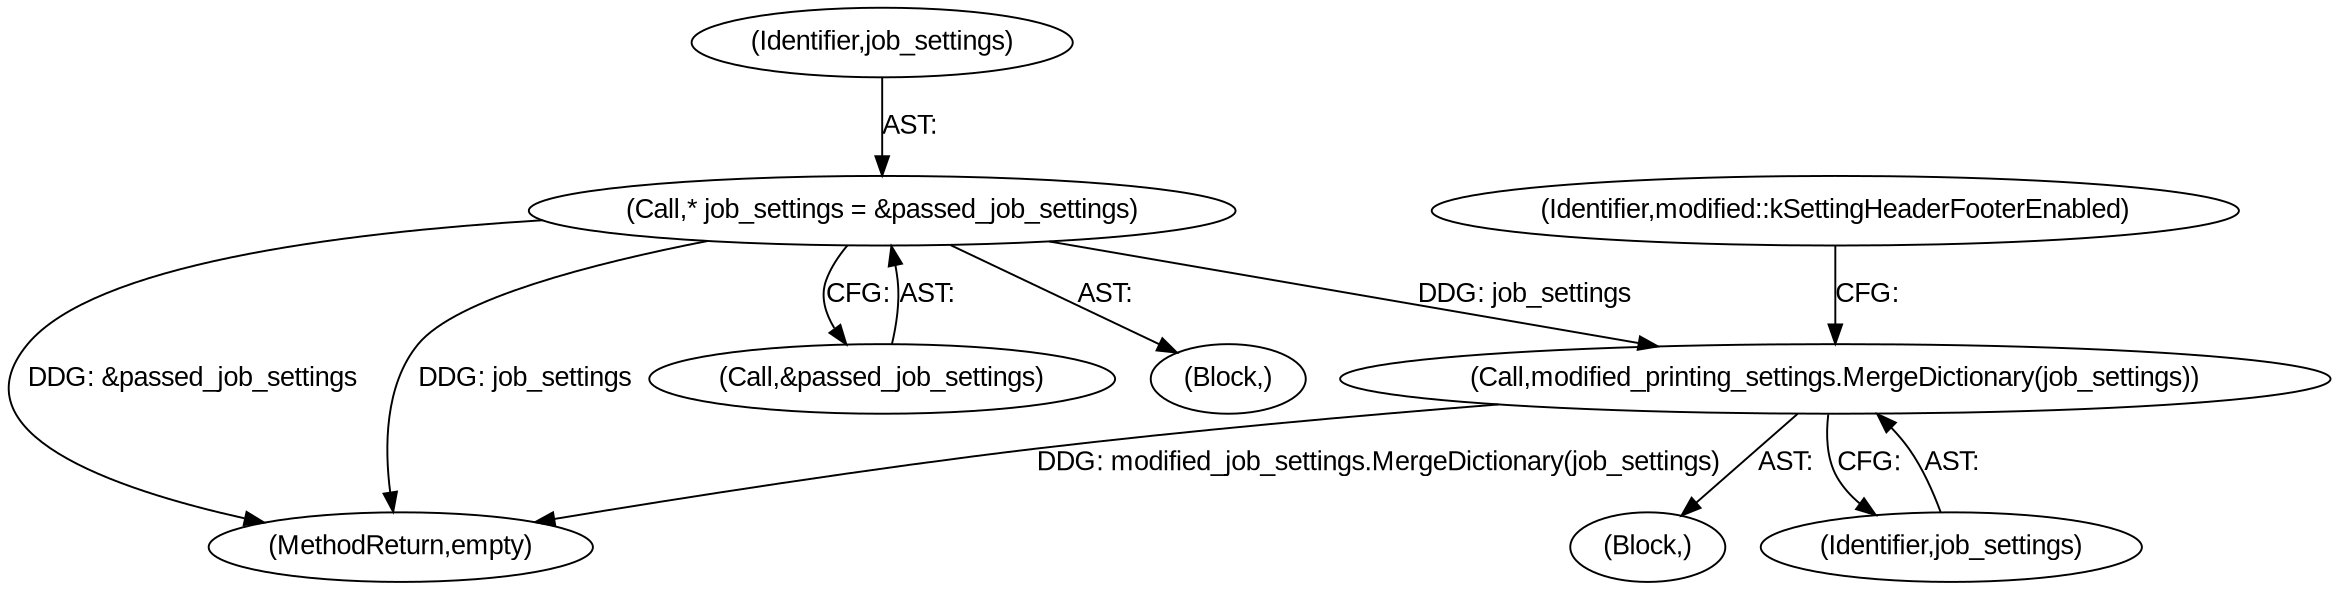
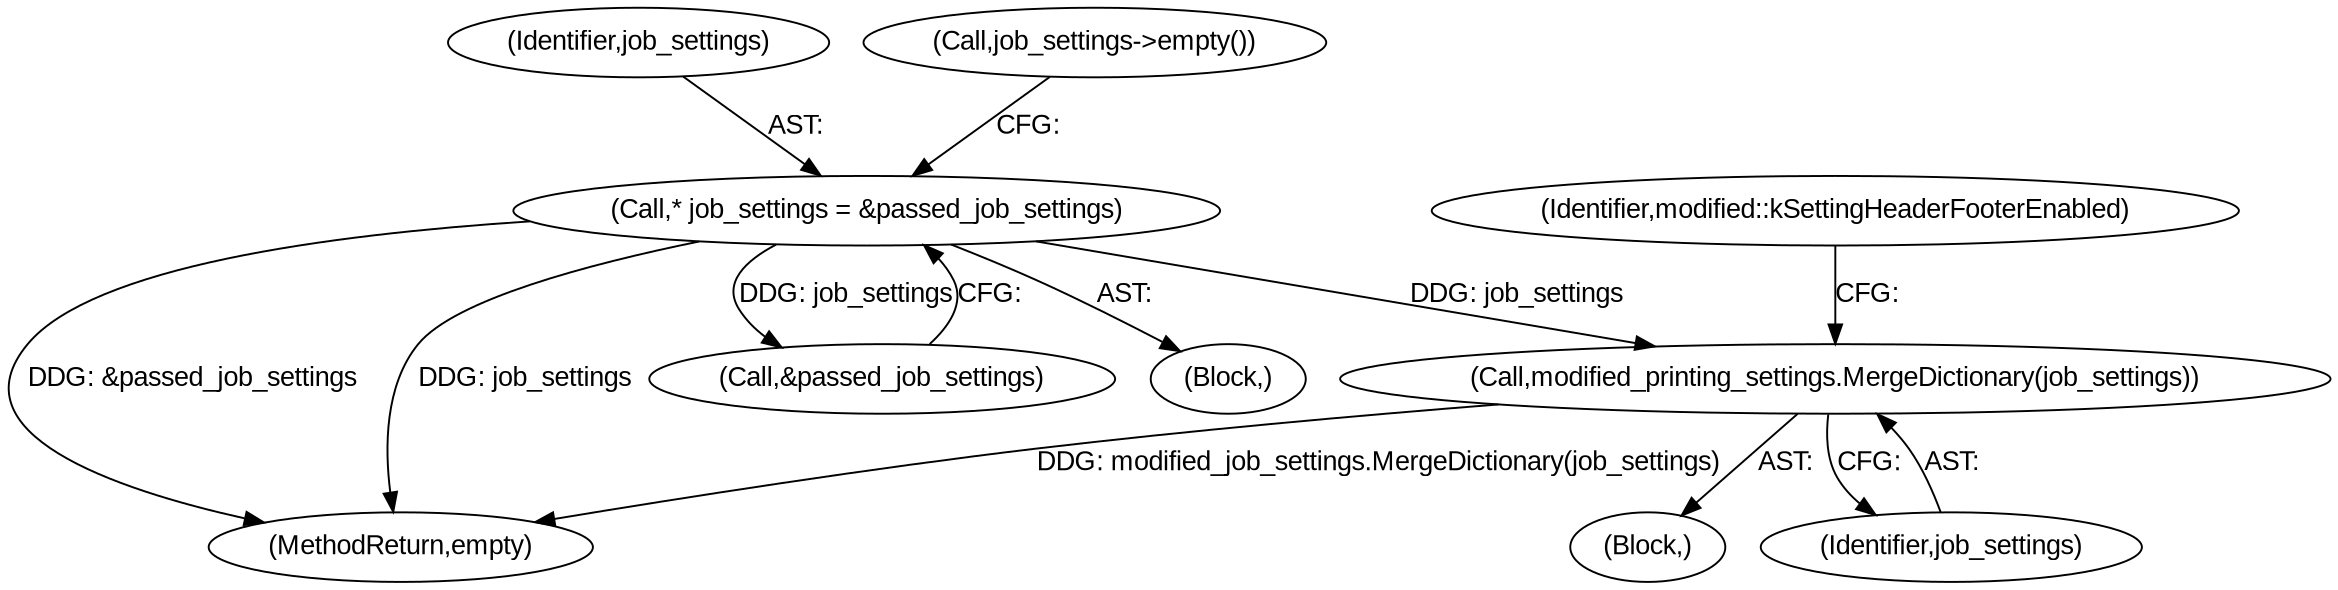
none -> (1095, 43)
(862, 295) -> (846, 295)
(931, 295) -> (993, 295)
